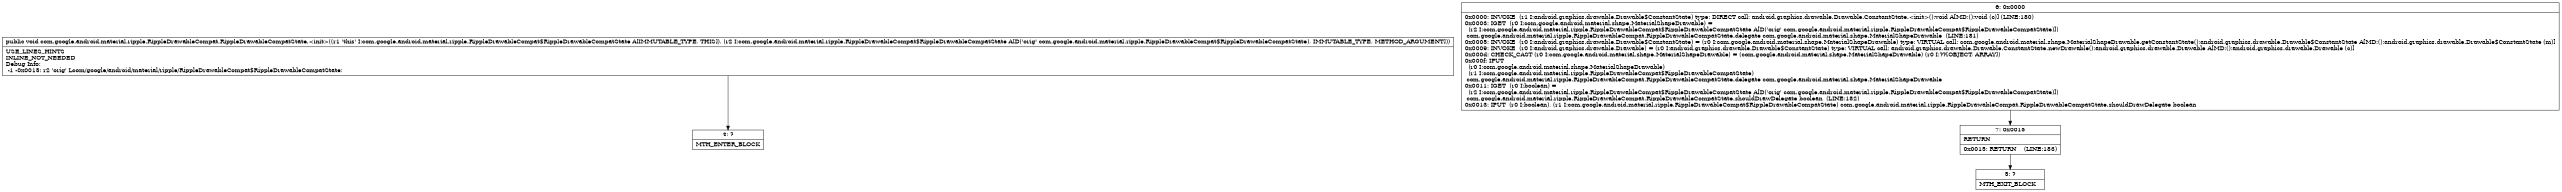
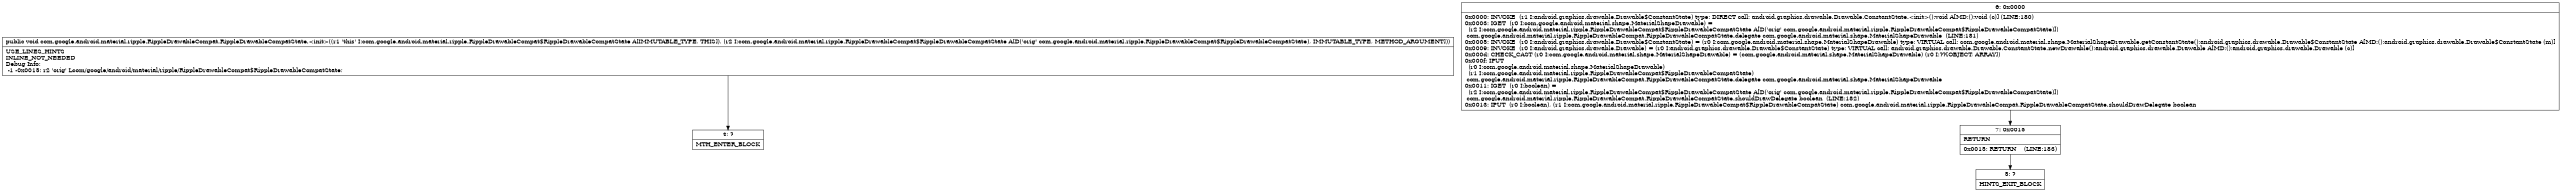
(2008, 184) -> (2010, 184)
